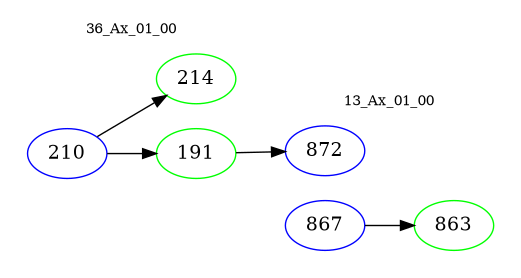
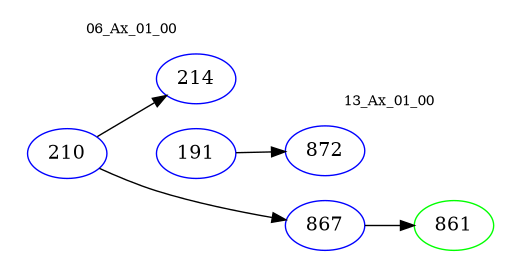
(132, 30) -> (132, 30)
(196, 79) -> (196, 79)
(125, 154) -> (184, 199)
(196, 154) -> (196, 154)
(454, 225) -> (454, 225)
